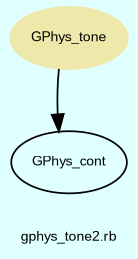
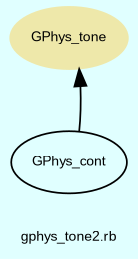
(58, 91) -> (81, 109)
